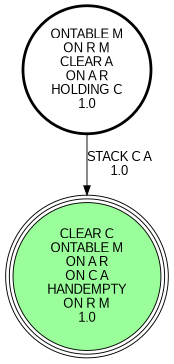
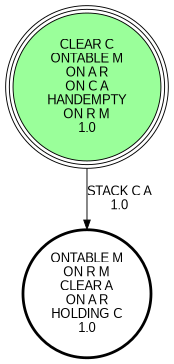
(87, 160) -> (87, 194)
